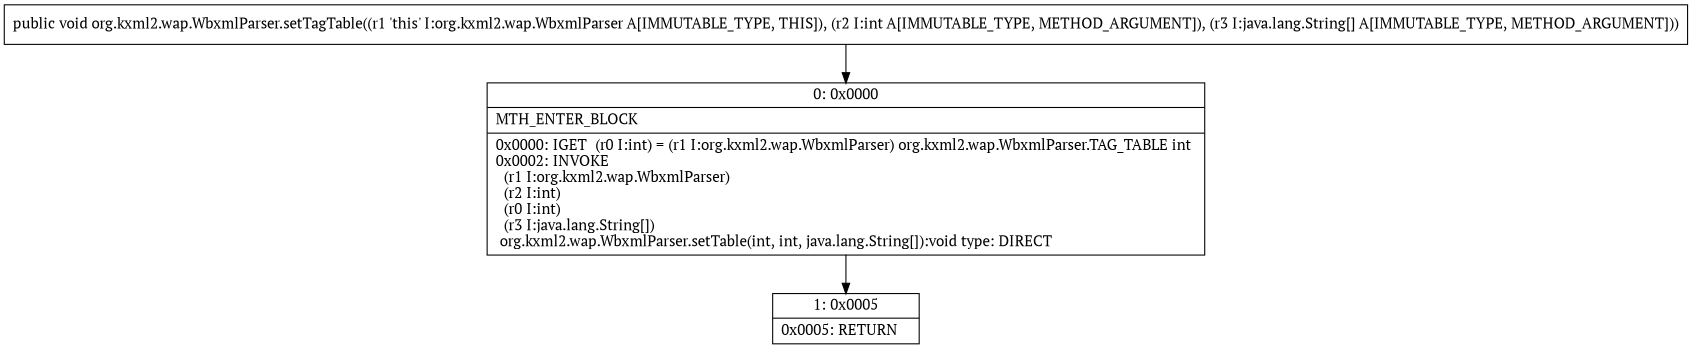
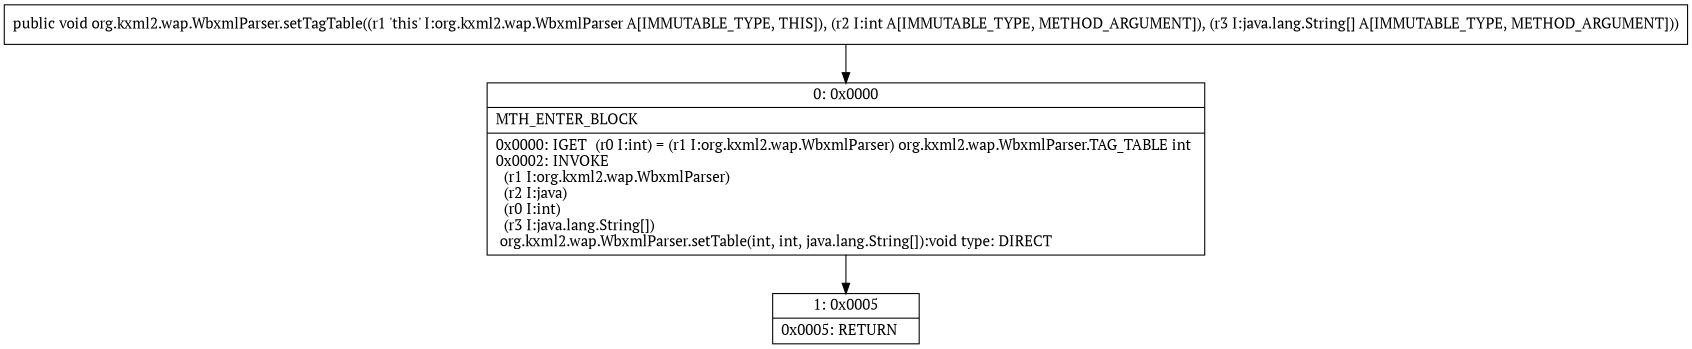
(528, 194) -> (532, 194)
